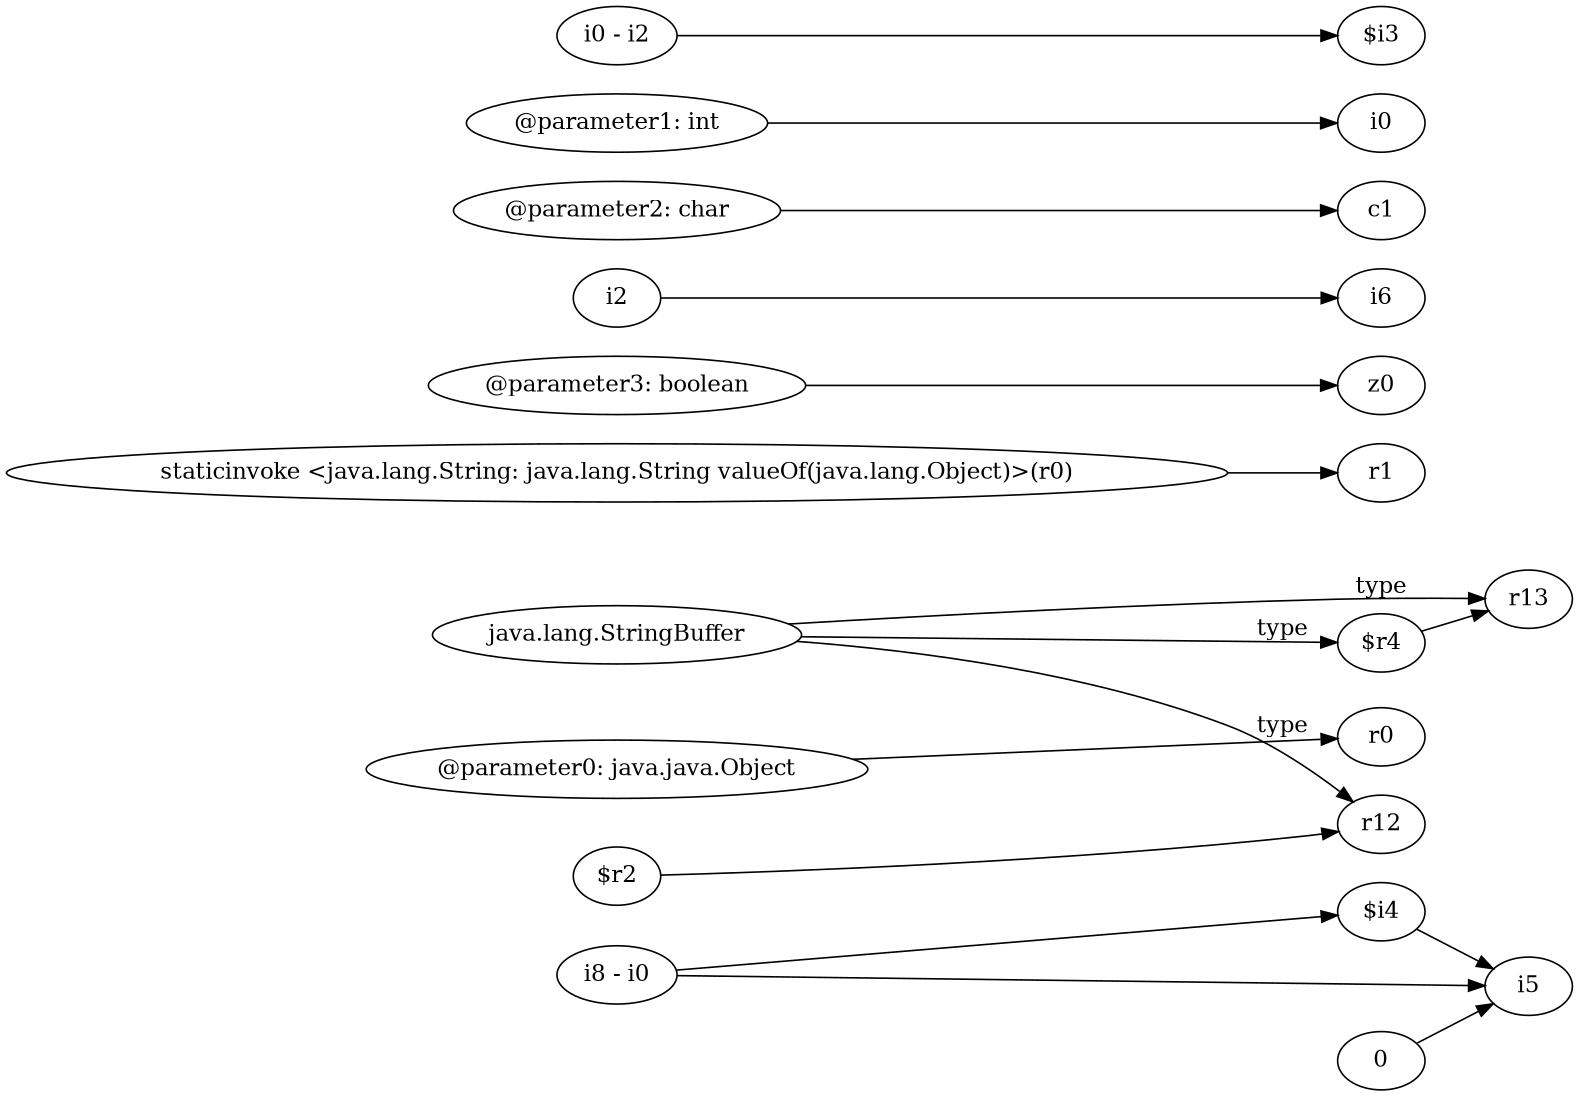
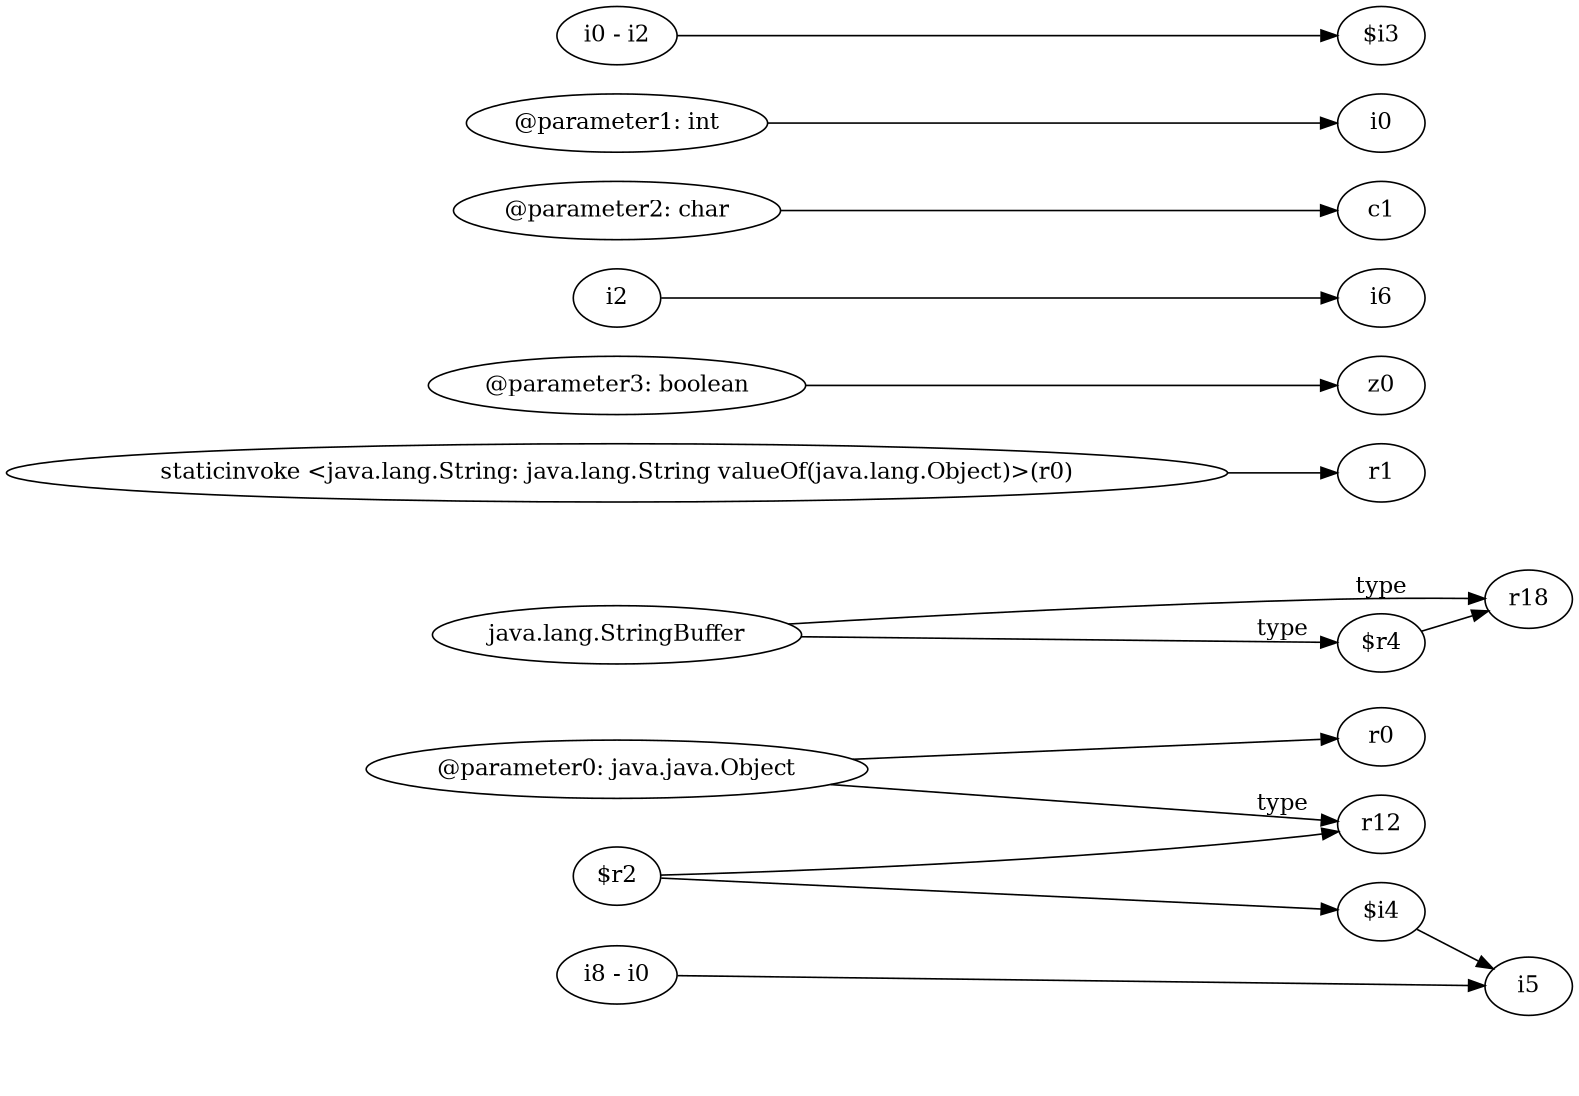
(1529, 599) -> (1529, 599)
(1079, 682) -> (1076, 802)
(999, 943) -> (991, 894)
(1381, 1061) -> none
